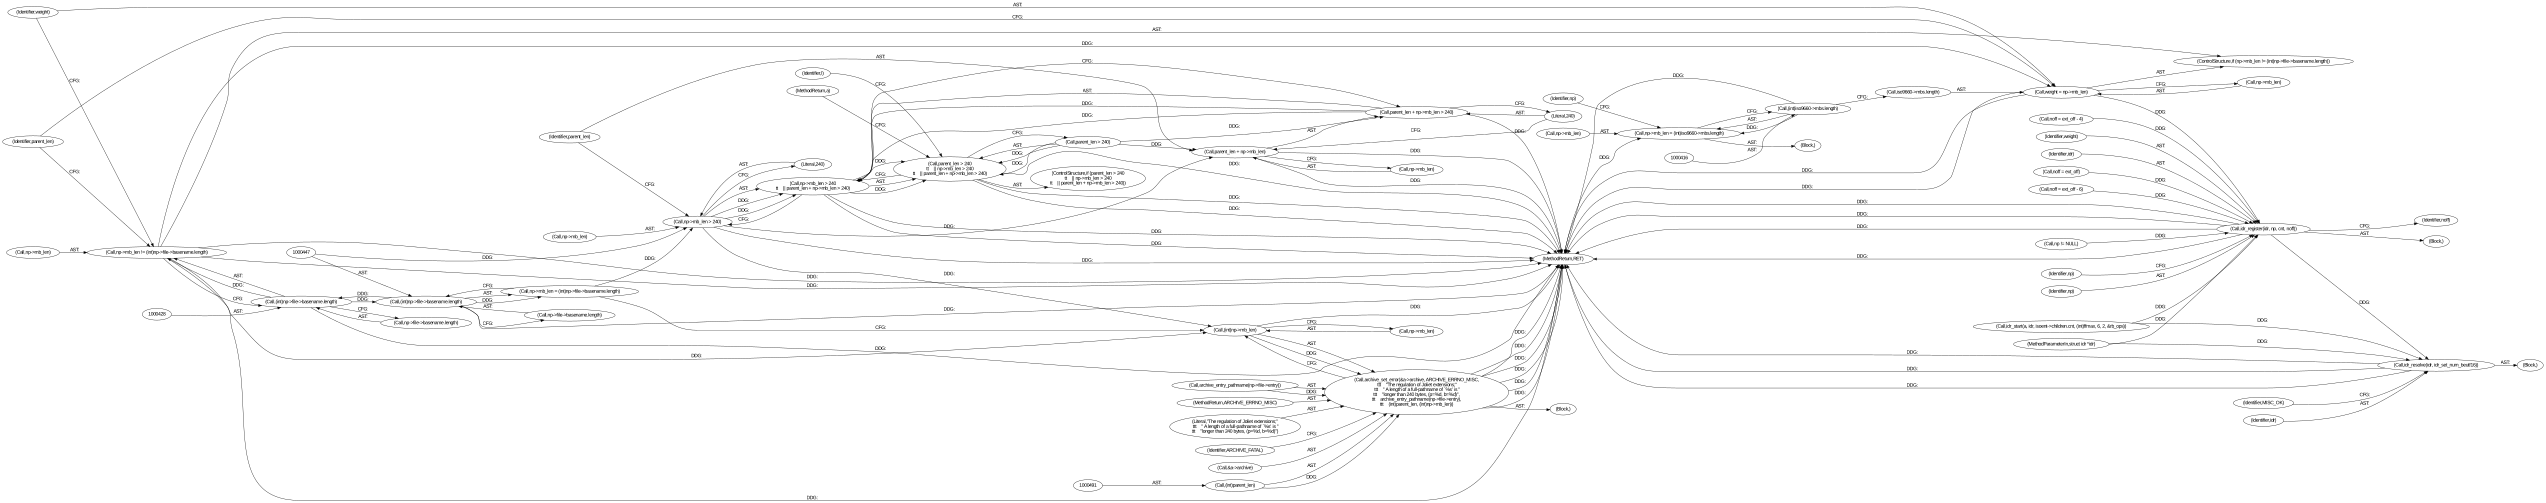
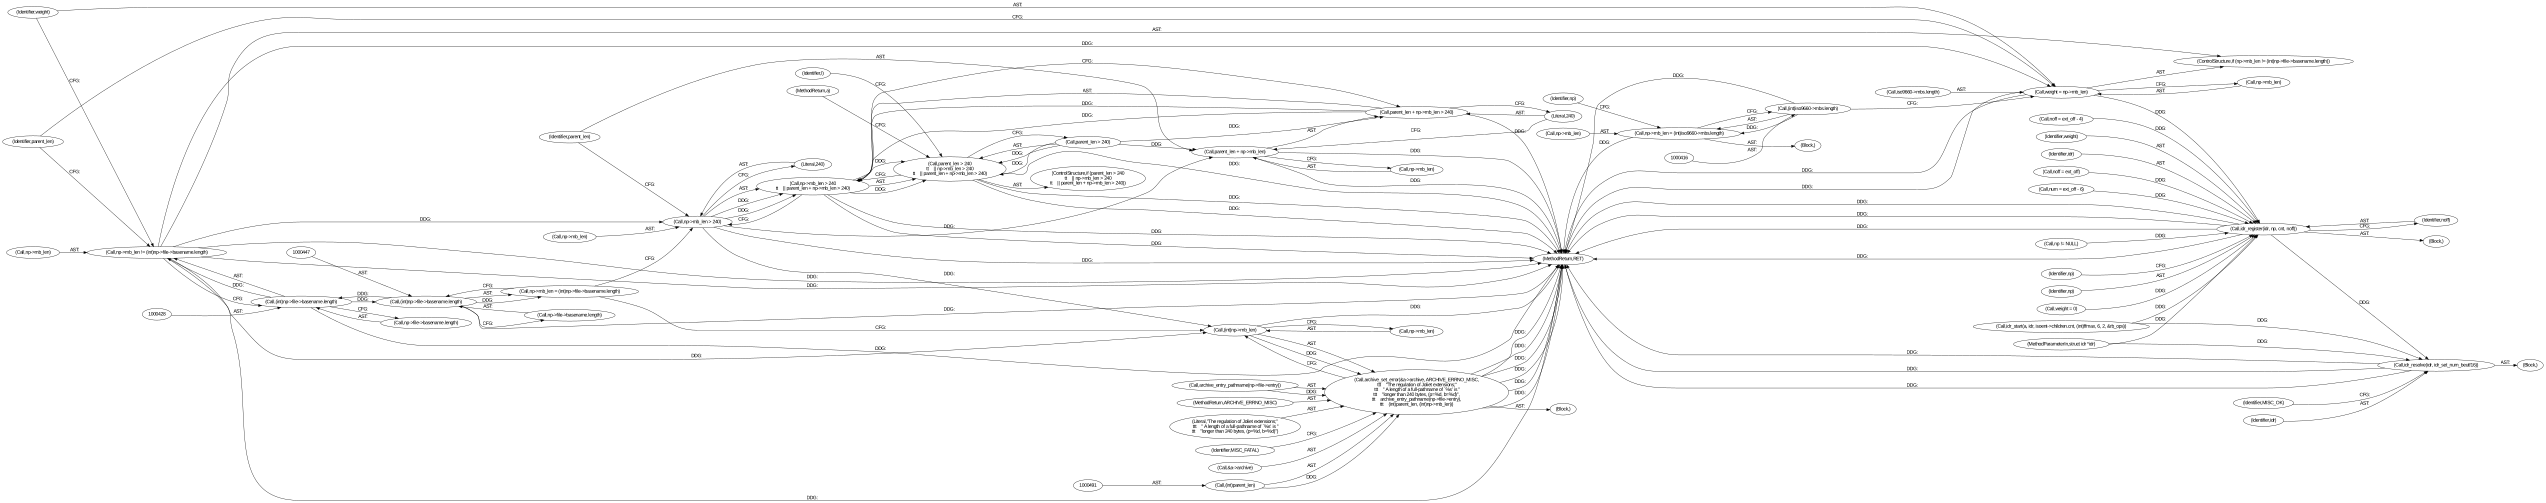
(1860, 101) -> (1941, 107)
(1588, 186) -> (1580, 181)
(2061, 189) -> (2061, 189)
none -> (2362, 224)
(651, 259) -> (651, 259)
(501, 260) -> (415, 222)
none -> (2061, 309)
(1235, 450) -> (1235, 450)
